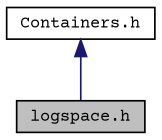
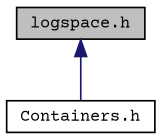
(81, 79) -> (81, 79)
